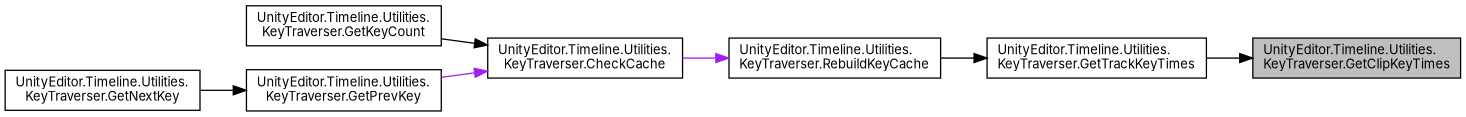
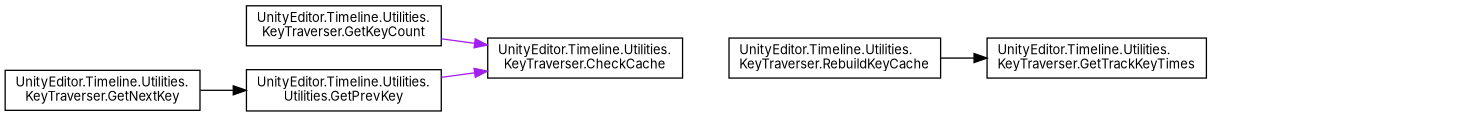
(458, 41) -> (458, 41)
(699, 58) -> none
(1357, 58) -> none
(344, 90) -> (344, 90)
